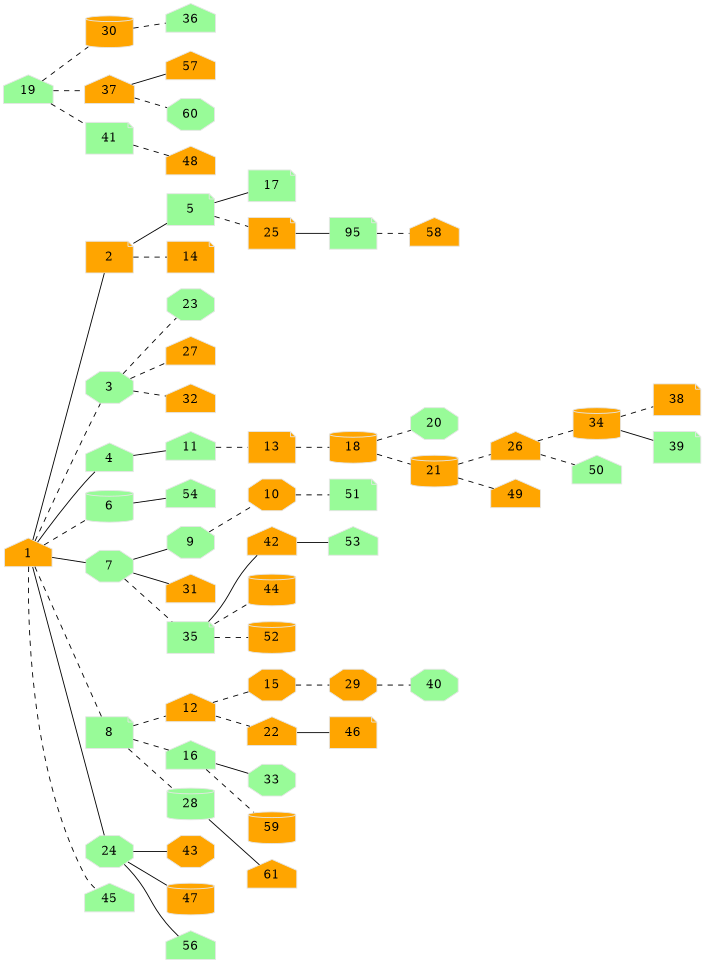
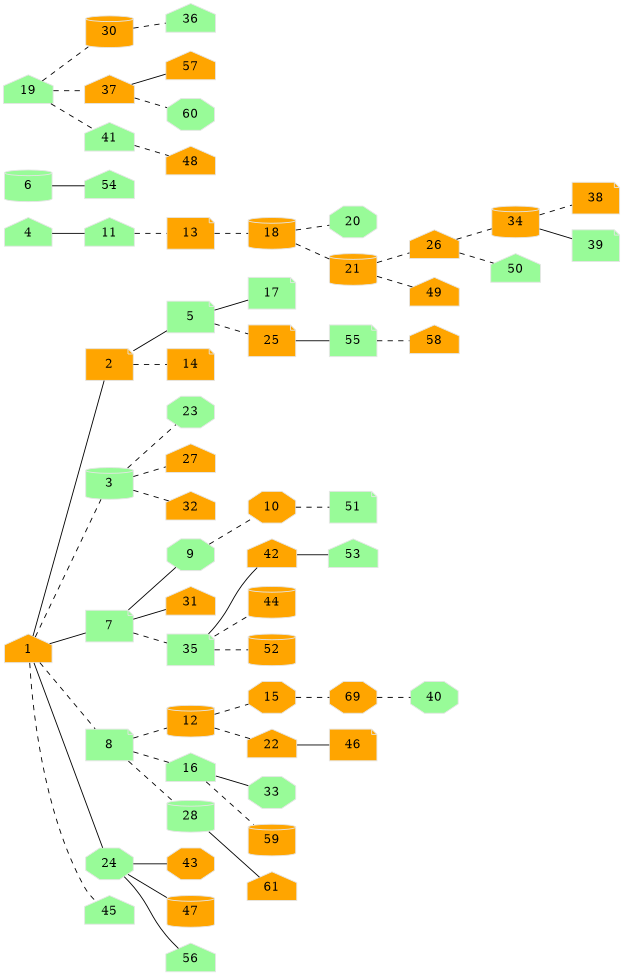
(109, 138) -> (109, 138)
(353, 233) -> (353, 341)
(109, 387) -> (109, 483)
(65, 506) -> none
(65, 533) -> none
(109, 566) -> (109, 626)
(353, 685) -> (353, 697)
(191, 709) -> (191, 721)
